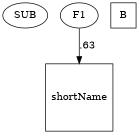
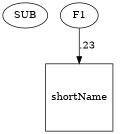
(123, 15) -> none
(87, 46) -> (87, 46)
